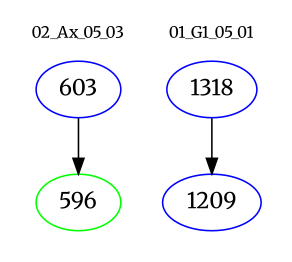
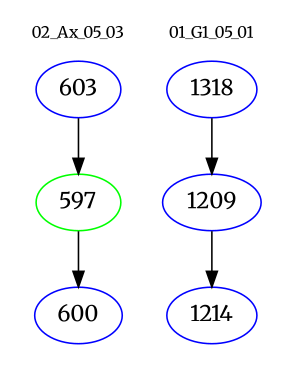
(78, 202) -> (78, 202)
none -> (78, 315)
none -> (212, 315)
